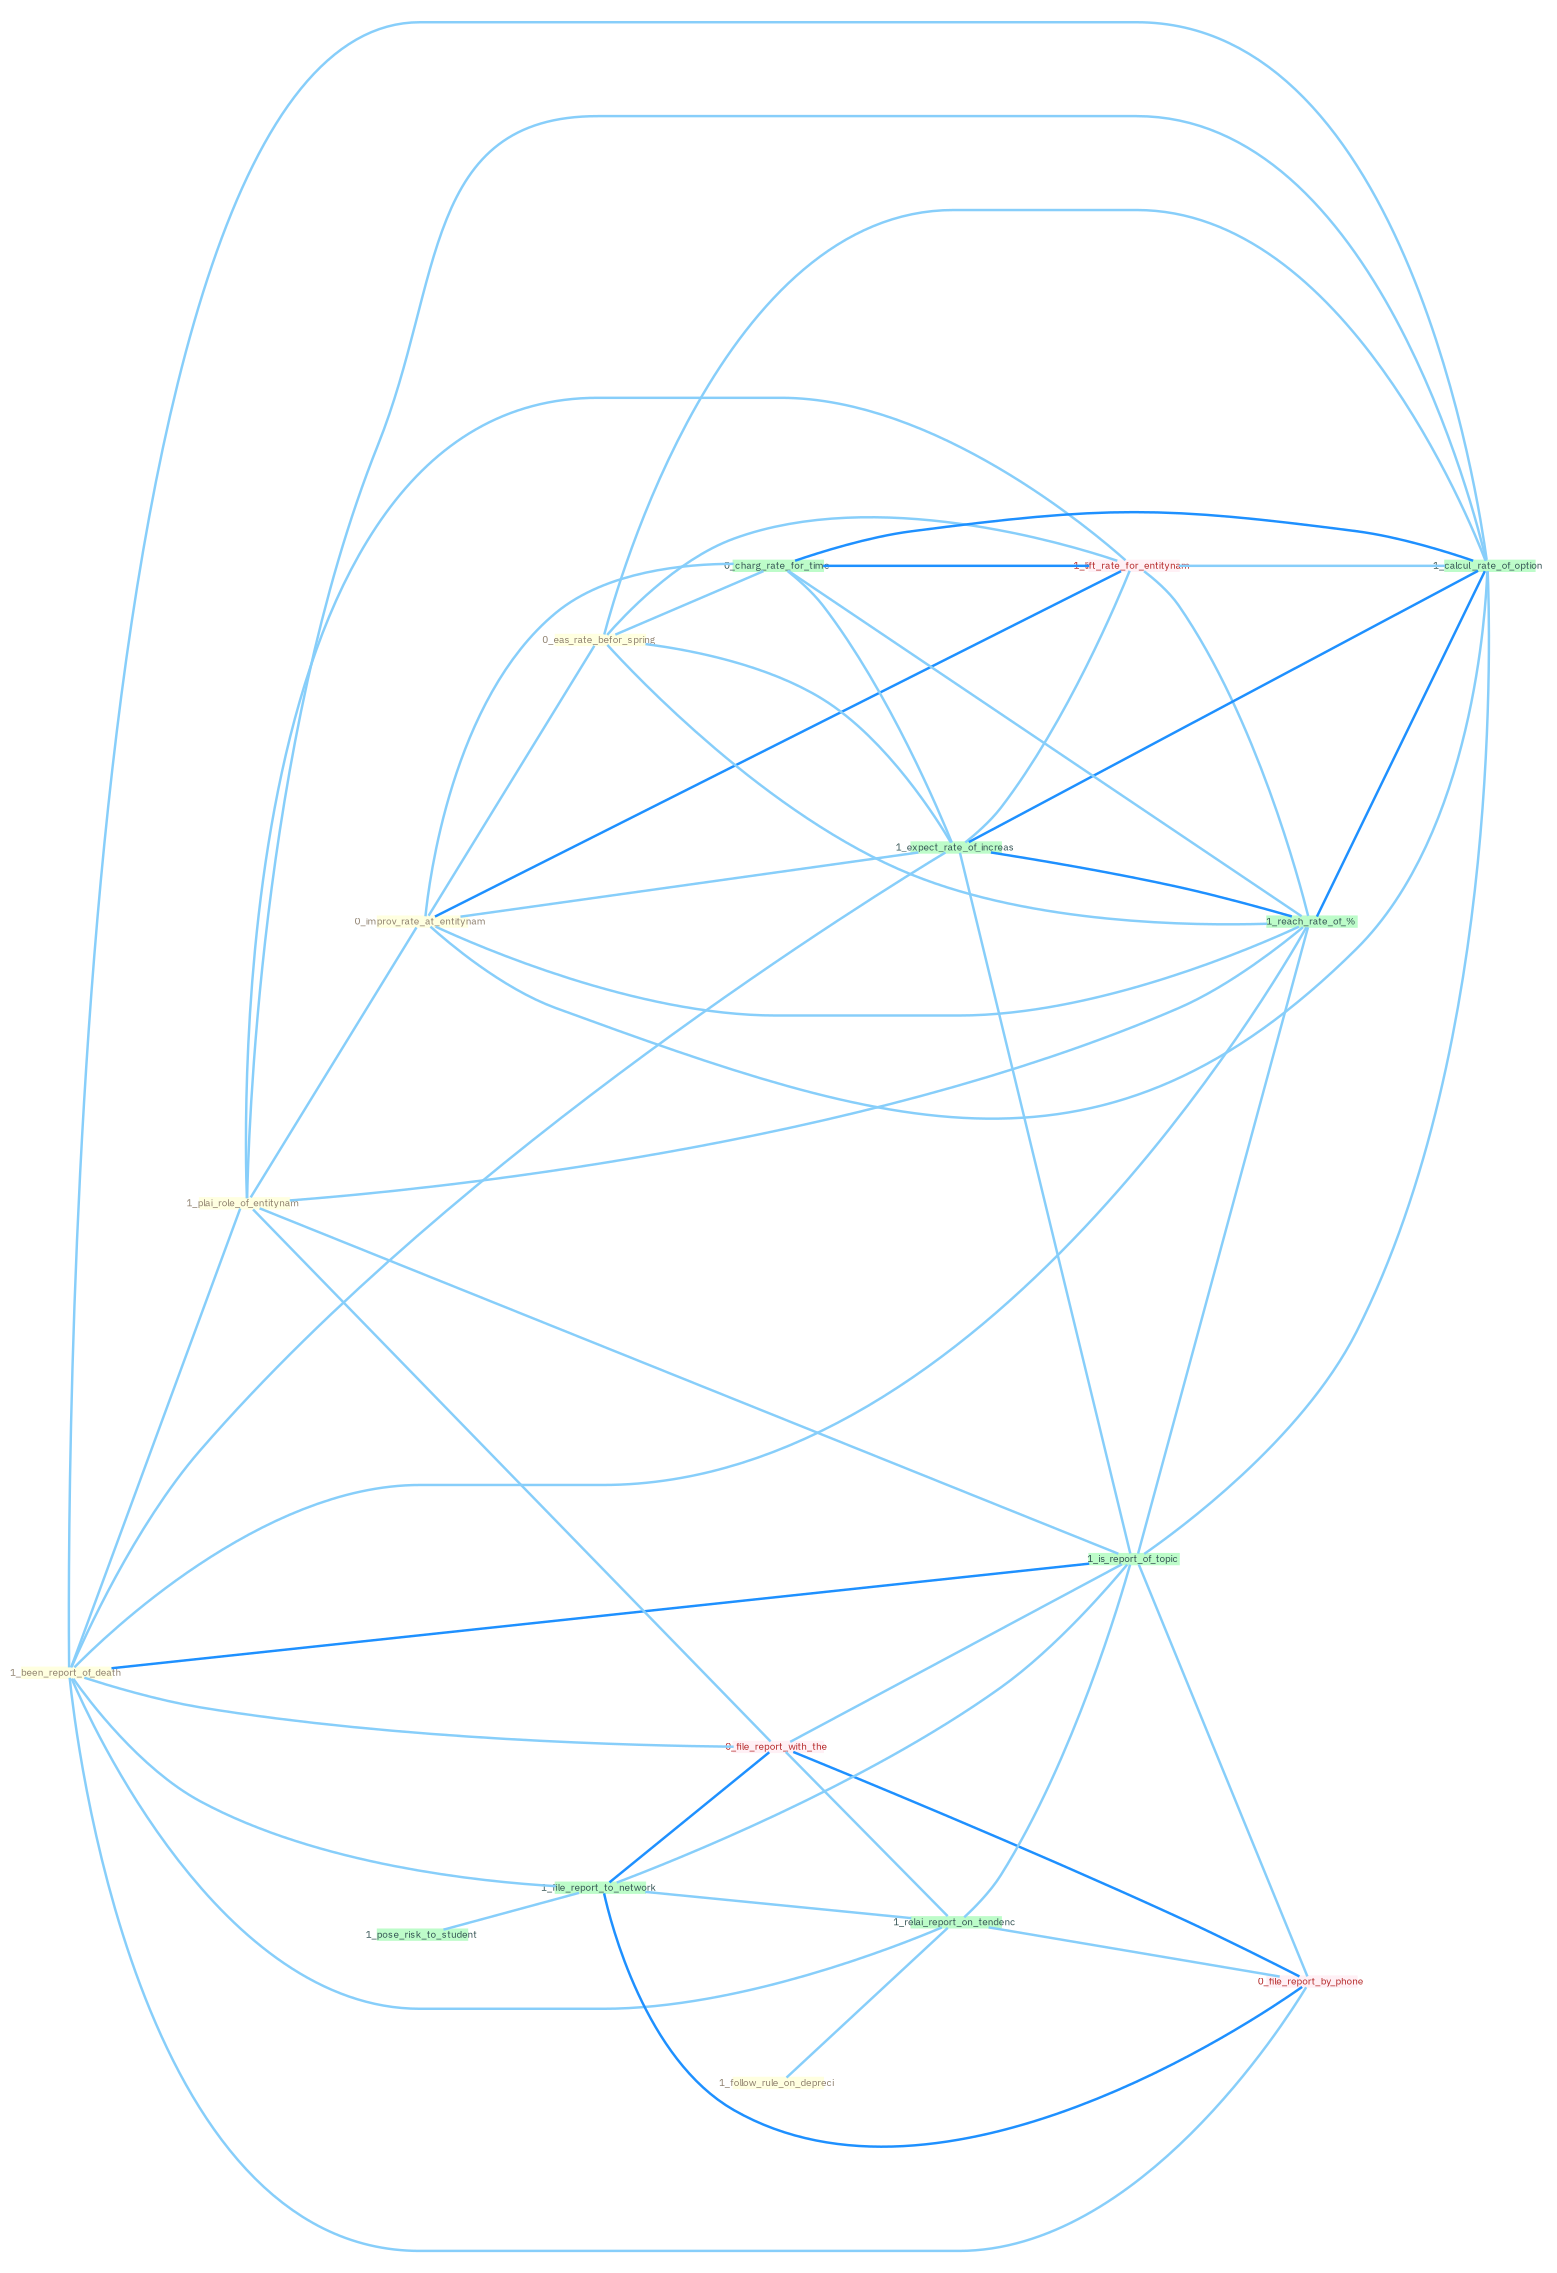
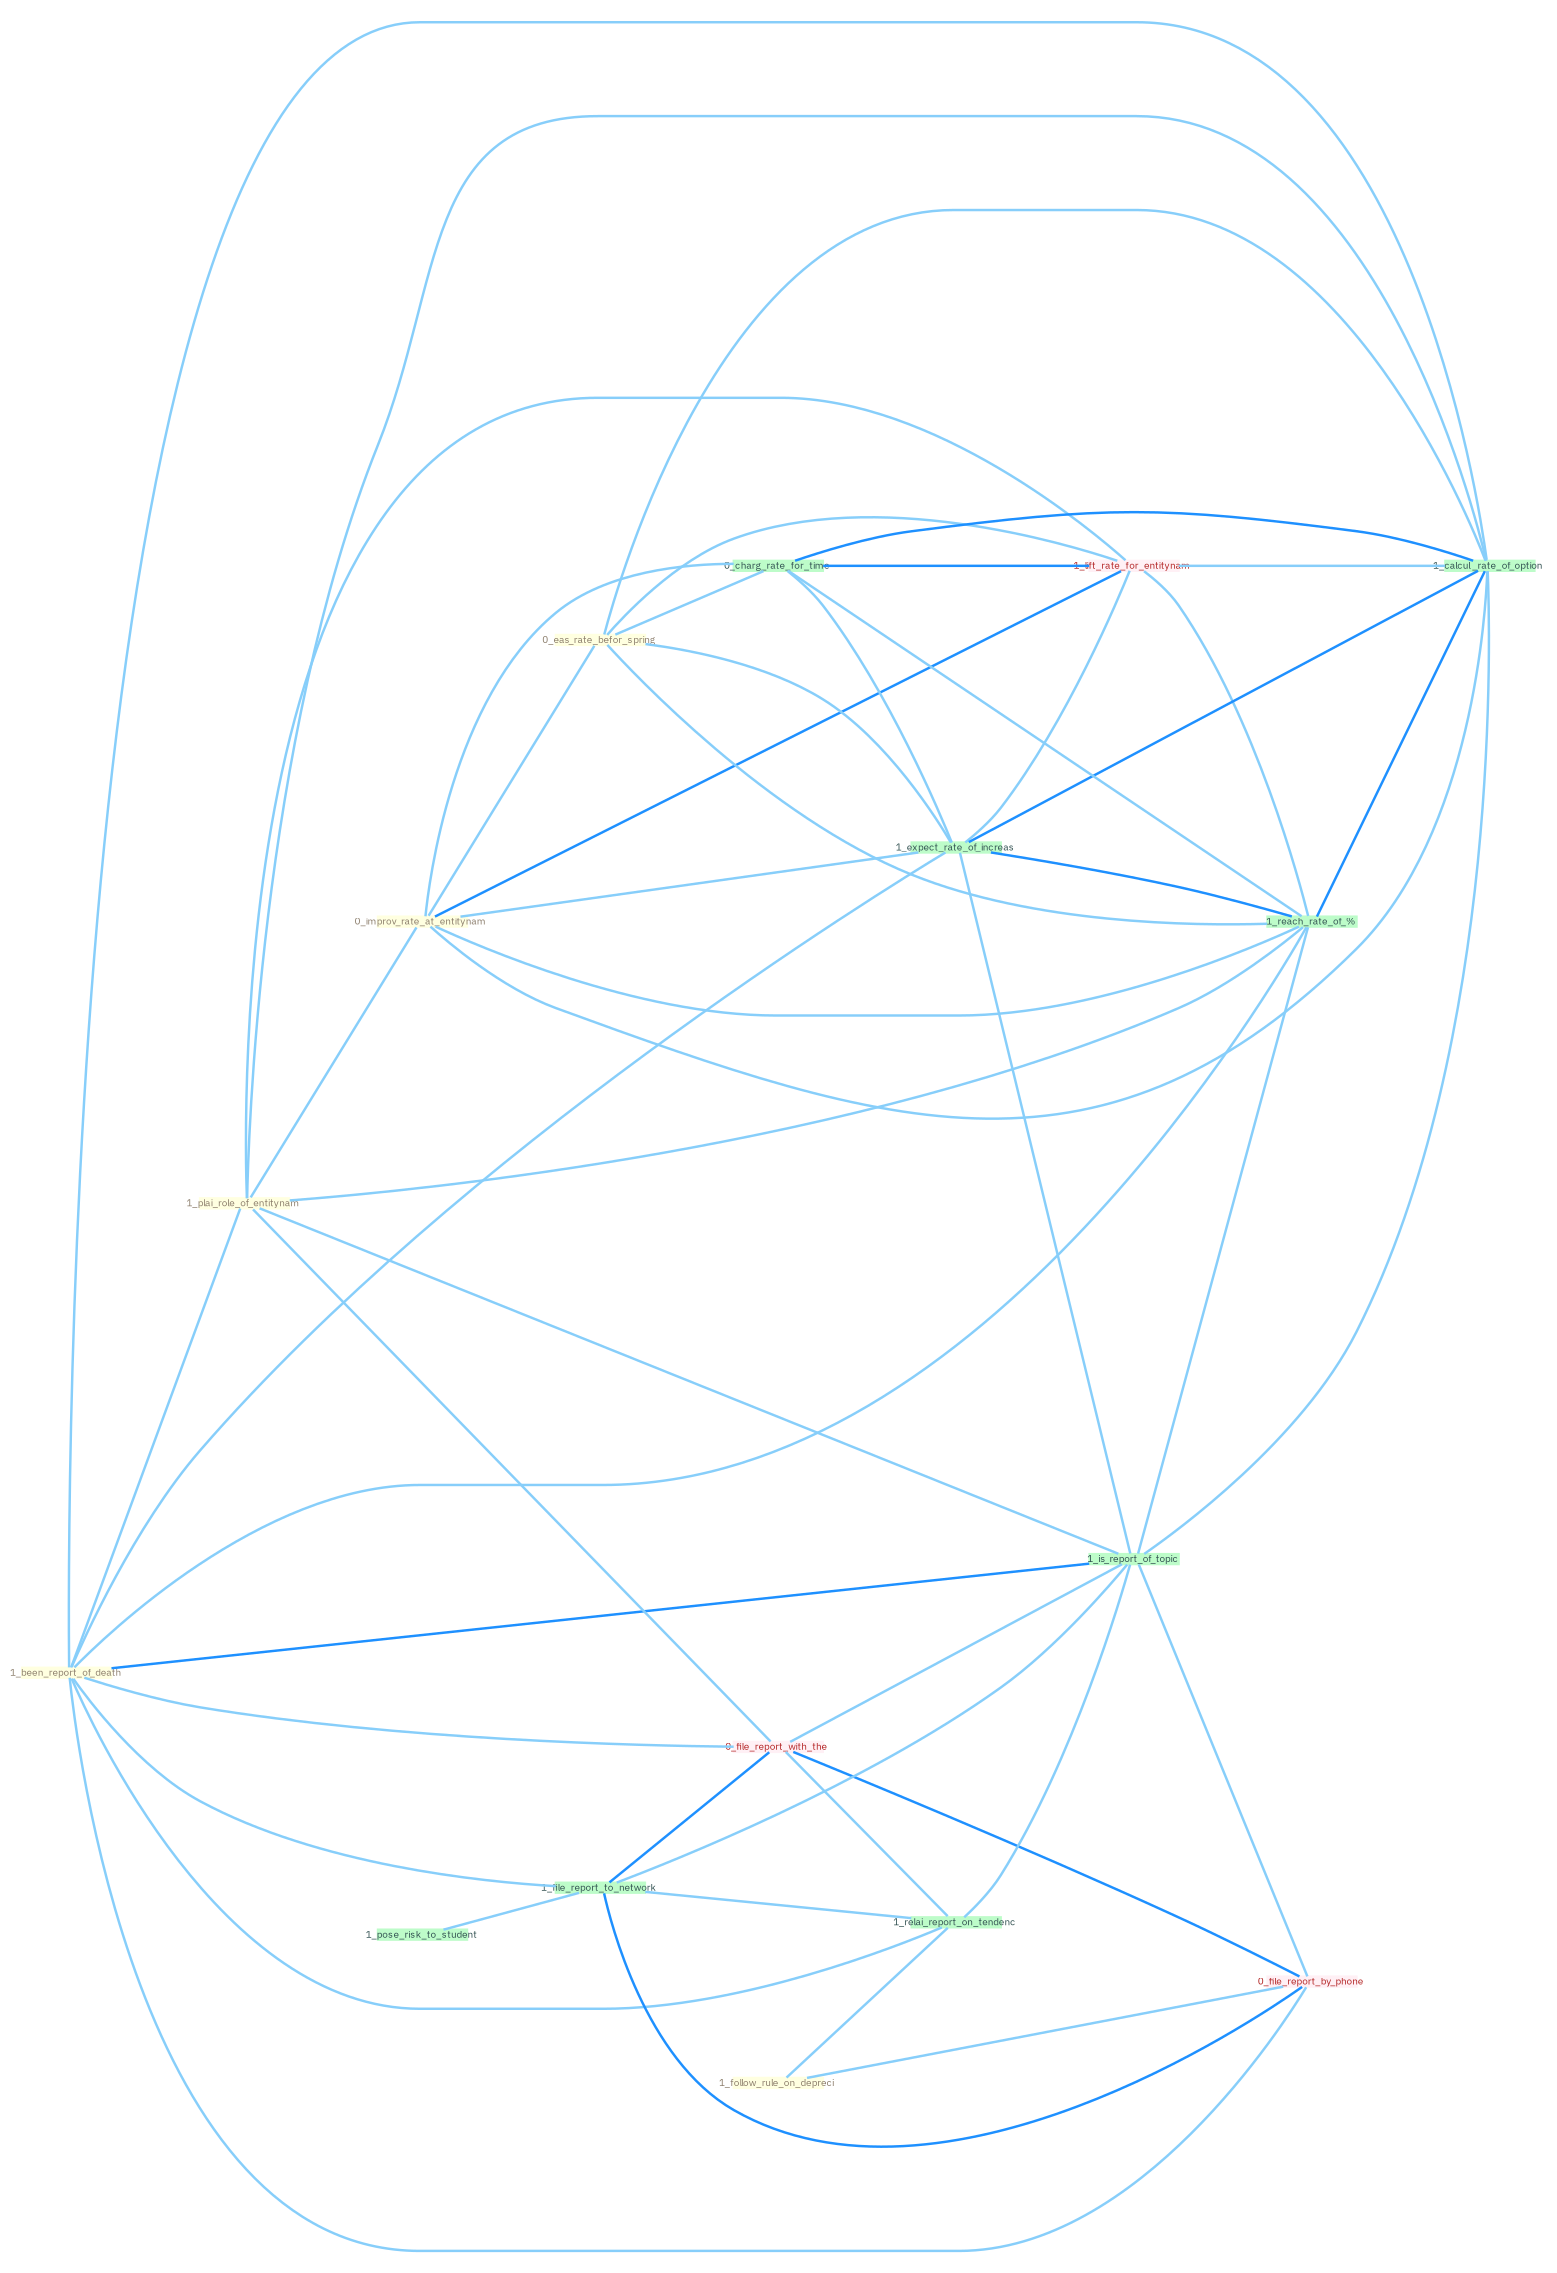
(1134, 1952) -> (1045, 2032)
